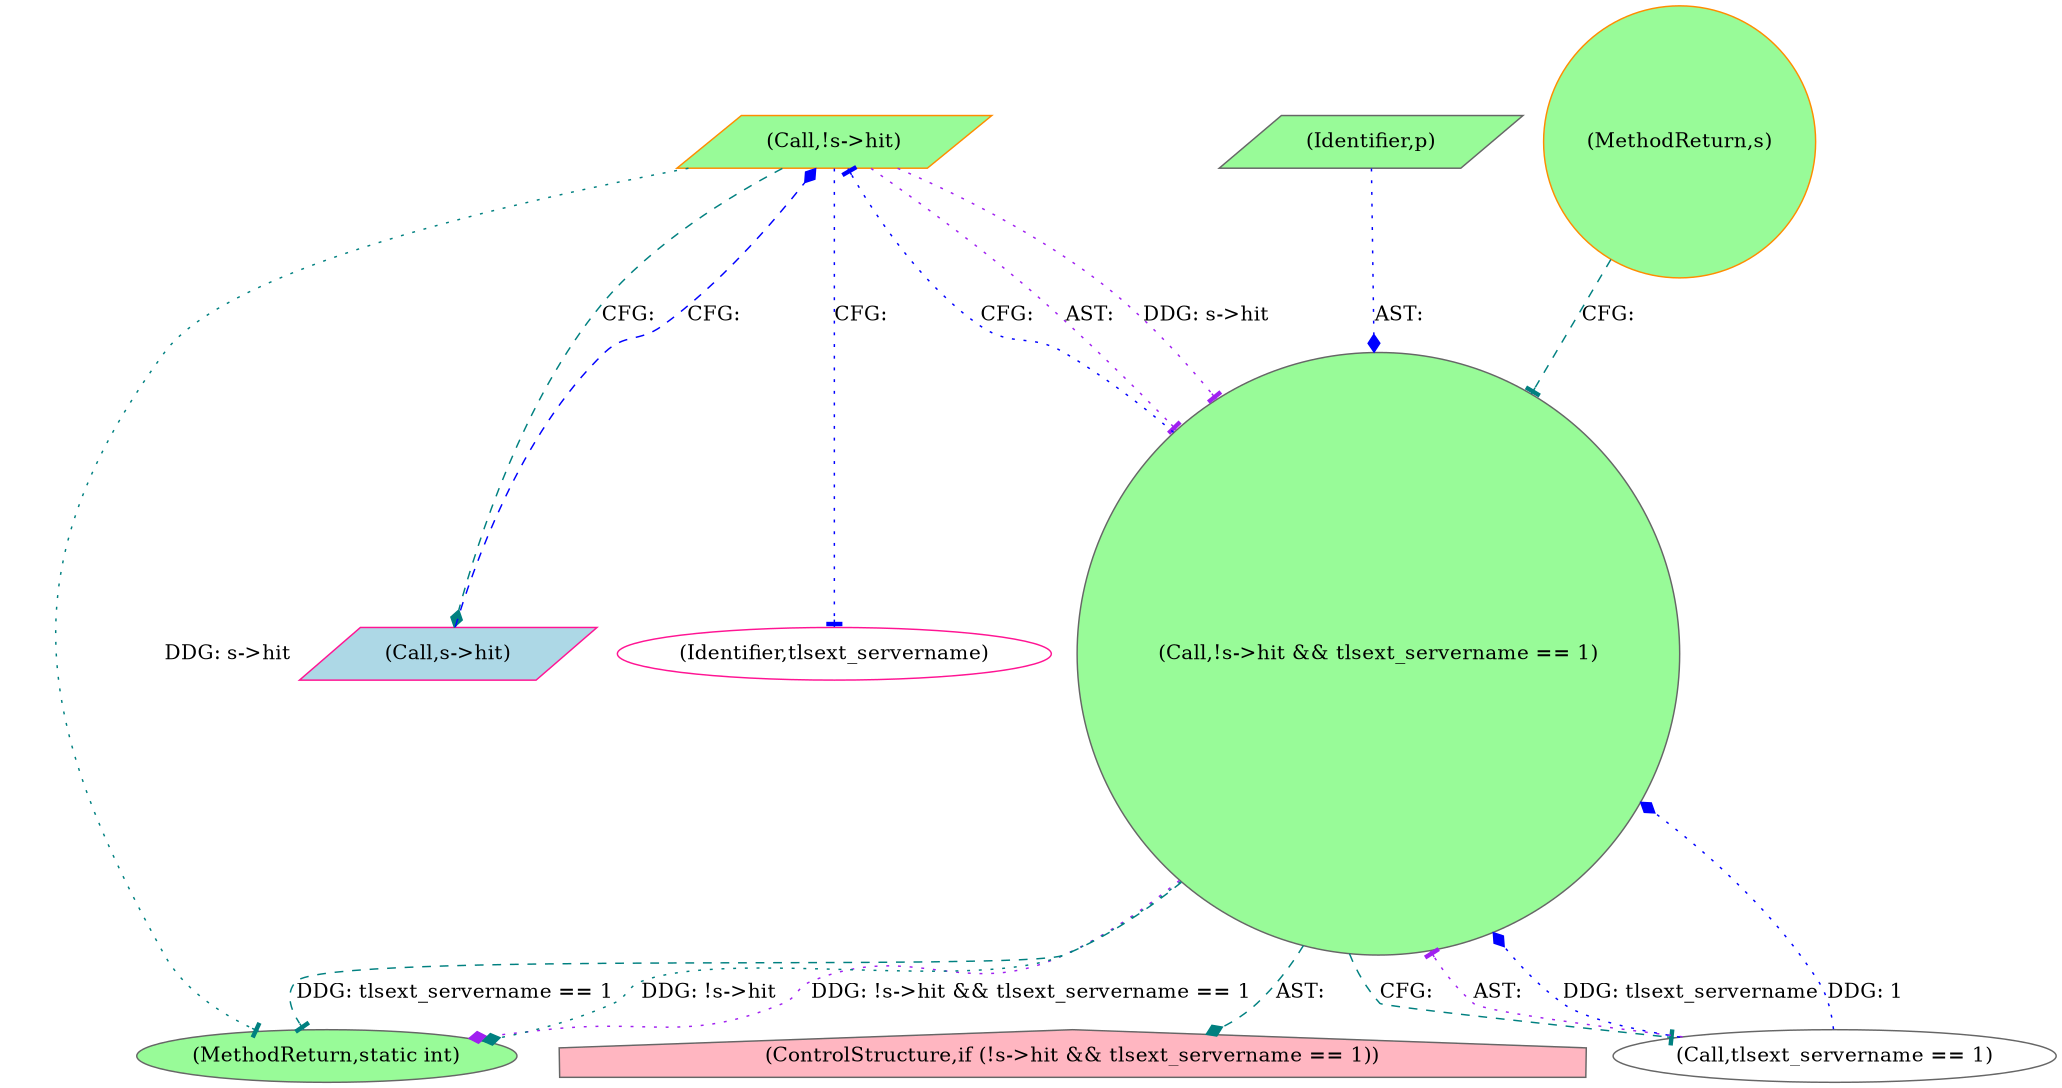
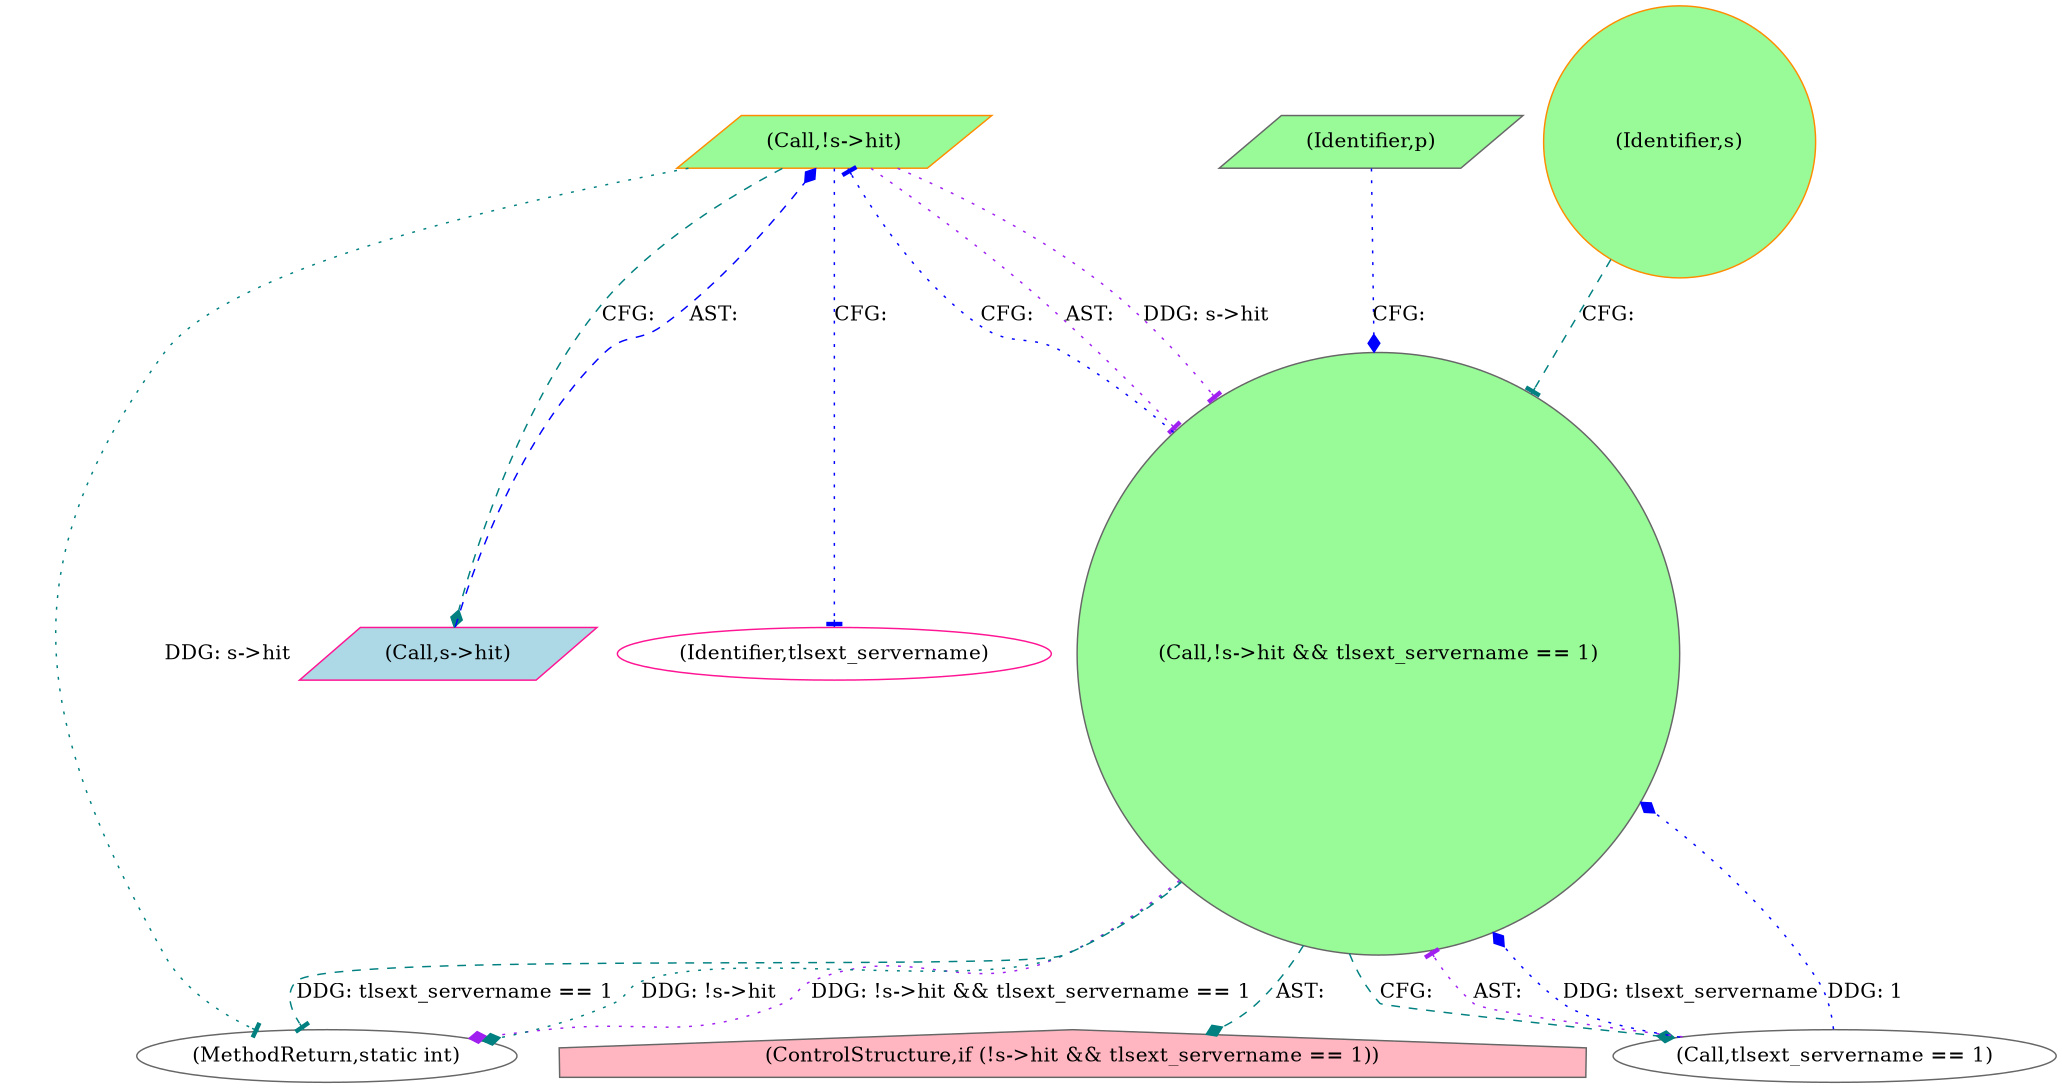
(1680, 142) -> (1680, 142)
(717, 315) -> (717, 315)
(1403, 315) -> (1403, 315)
(1485, 1017) -> (1485, 1017)
(327, 1056) -> (327, 1056)
